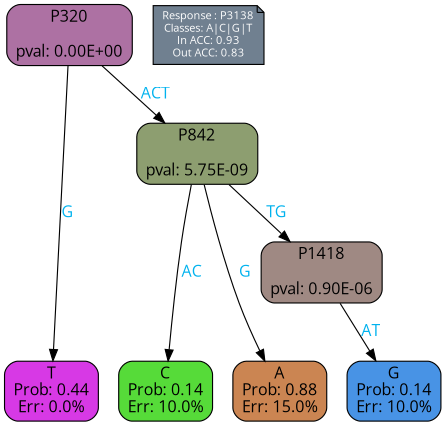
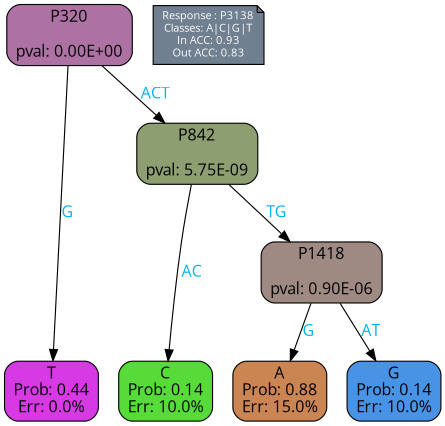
(228, 269) -> (303, 327)
